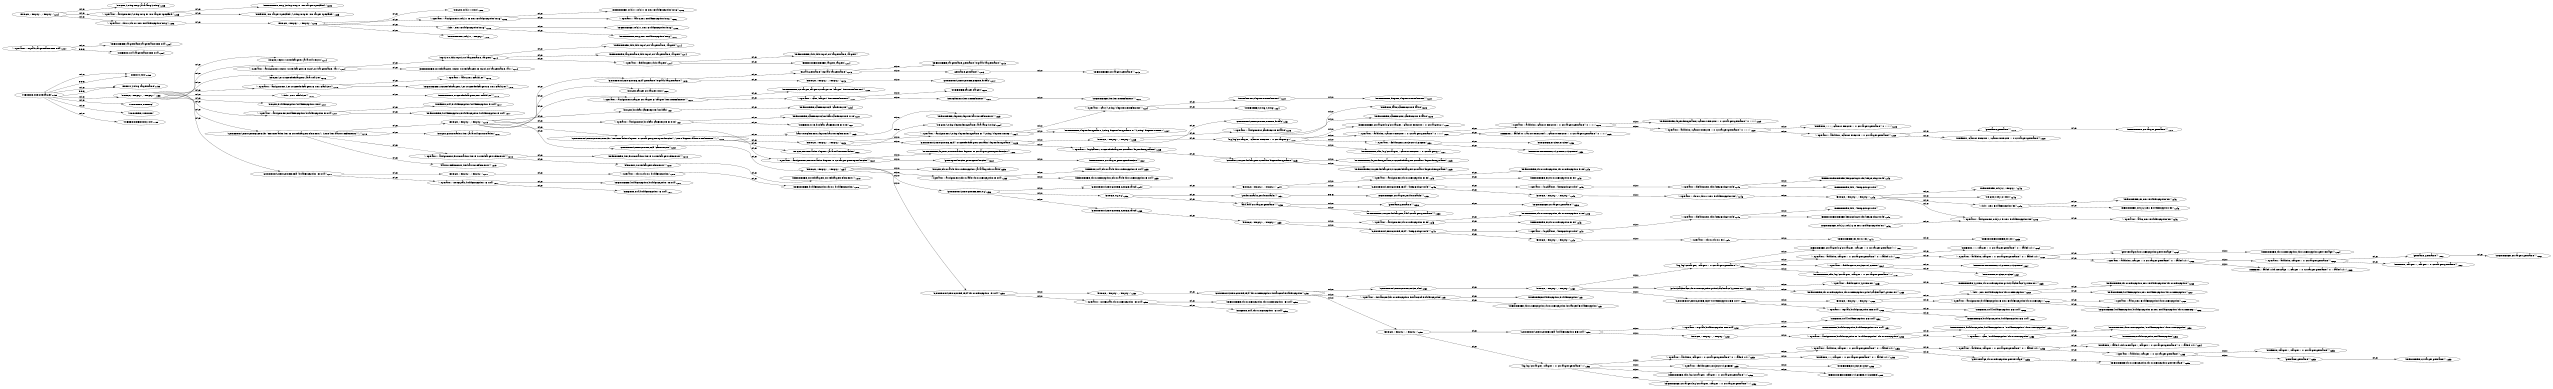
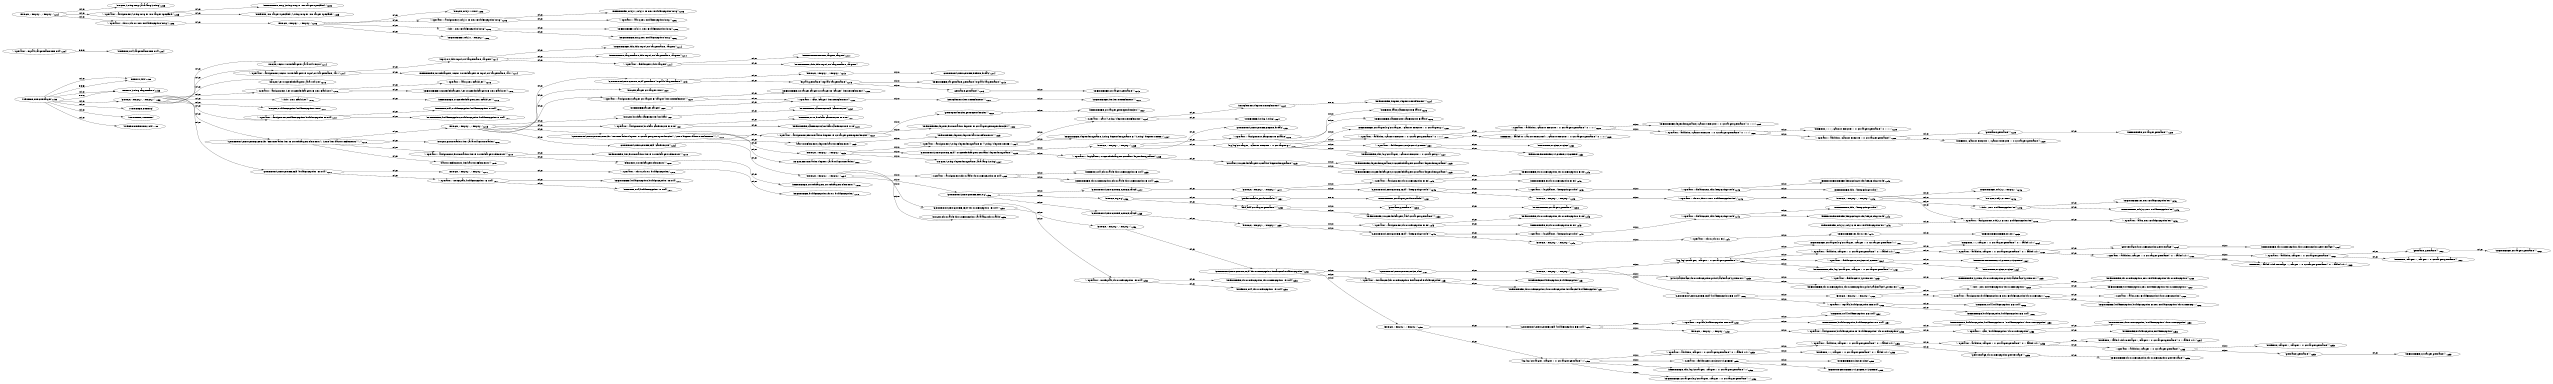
(141, 44) -> none
(901, 94) -> (731, 104)
(1331, 97) -> (1331, 102)
